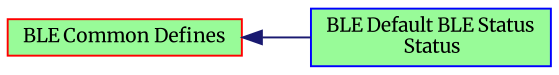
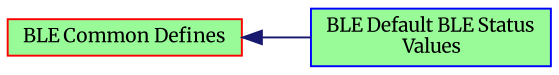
(431, 37) -> (431, 37)
